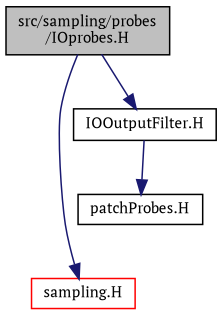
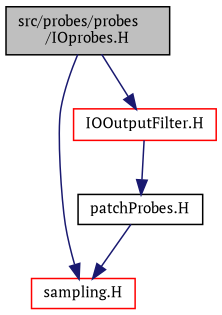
(88, 31) -> (88, 31)
(145, 125) -> (145, 125)
none -> (116, 245)
